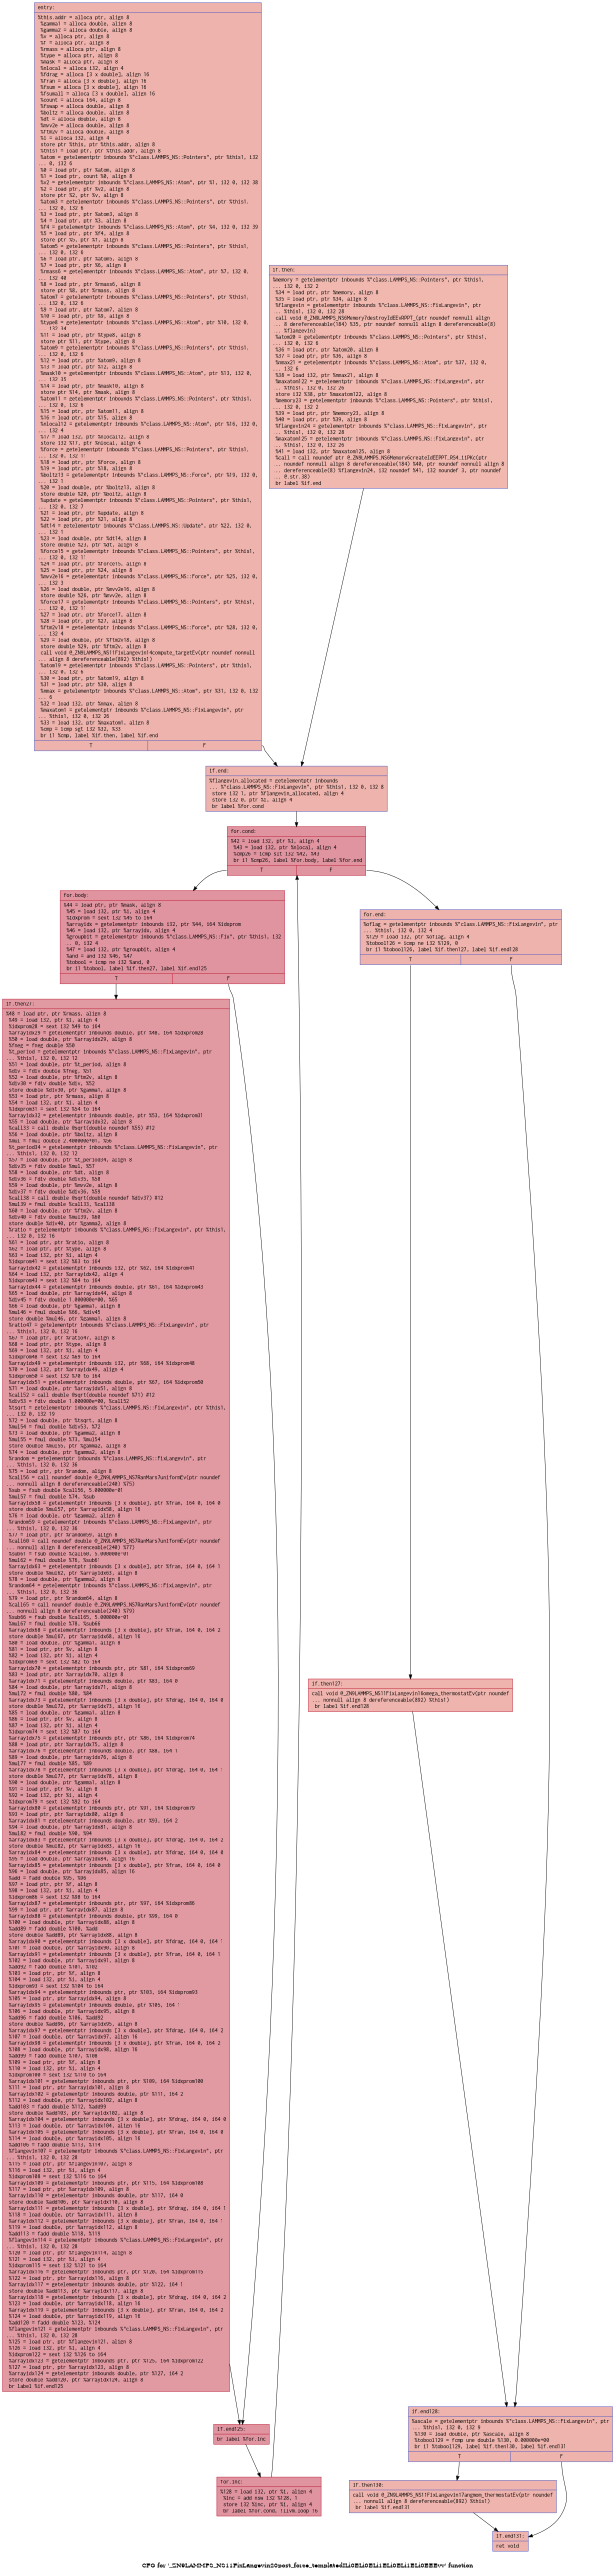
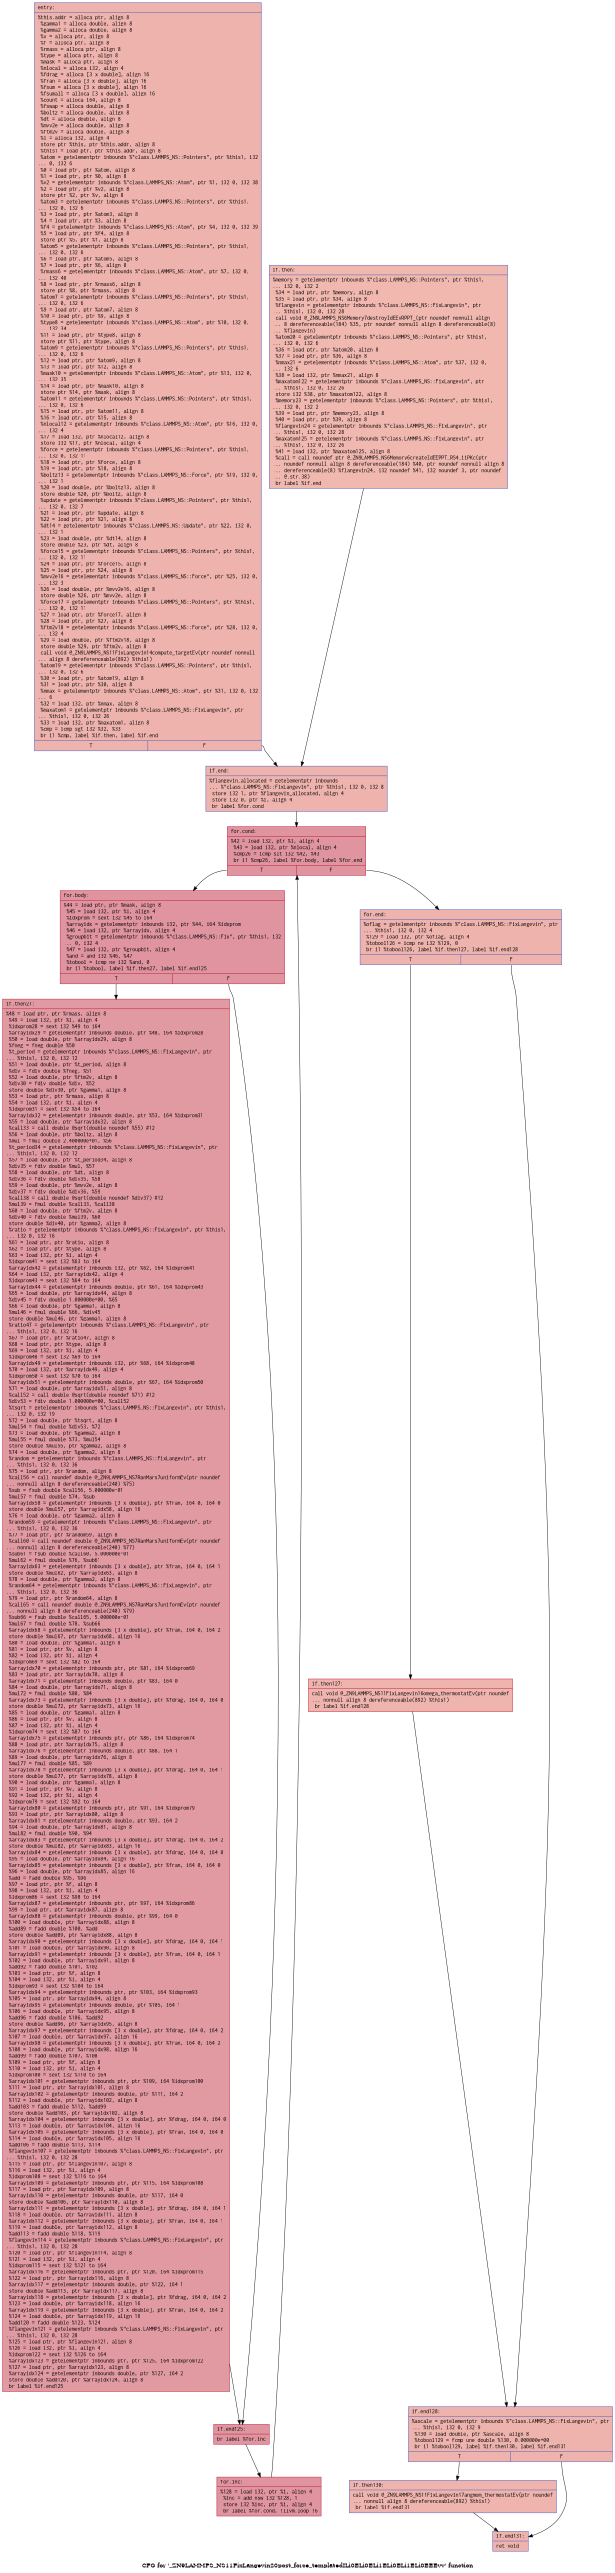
(85, 176) -> (82, 176)
